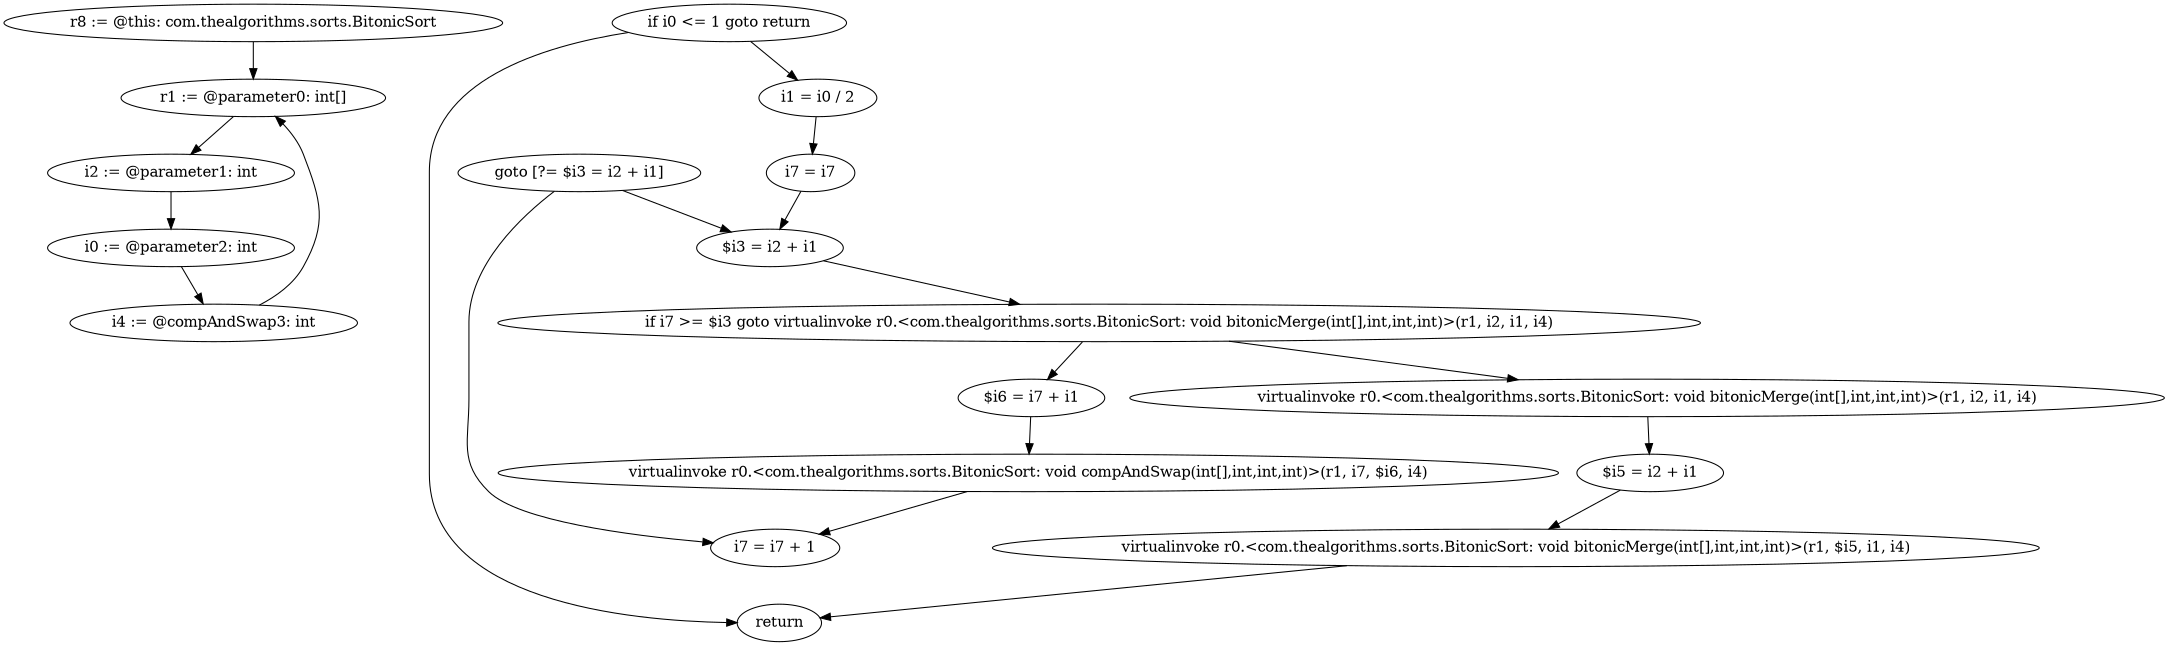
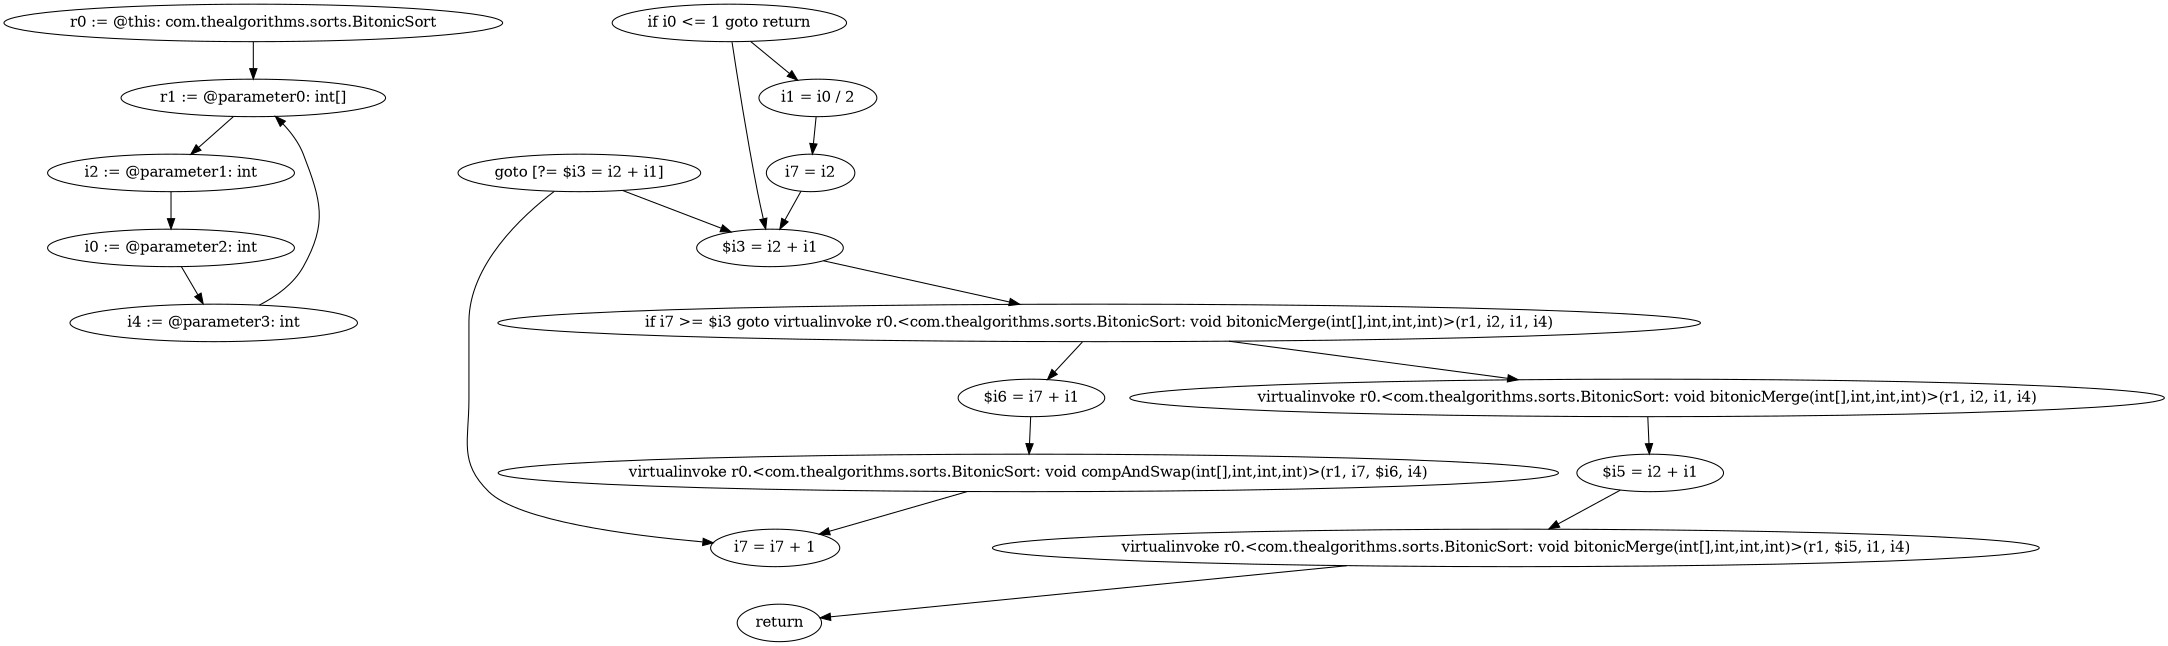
(253, 23) -> (253, 23)
(811, 173) -> (811, 173)
(214, 323) -> (214, 323)
(429, 373) -> (746, 131)
